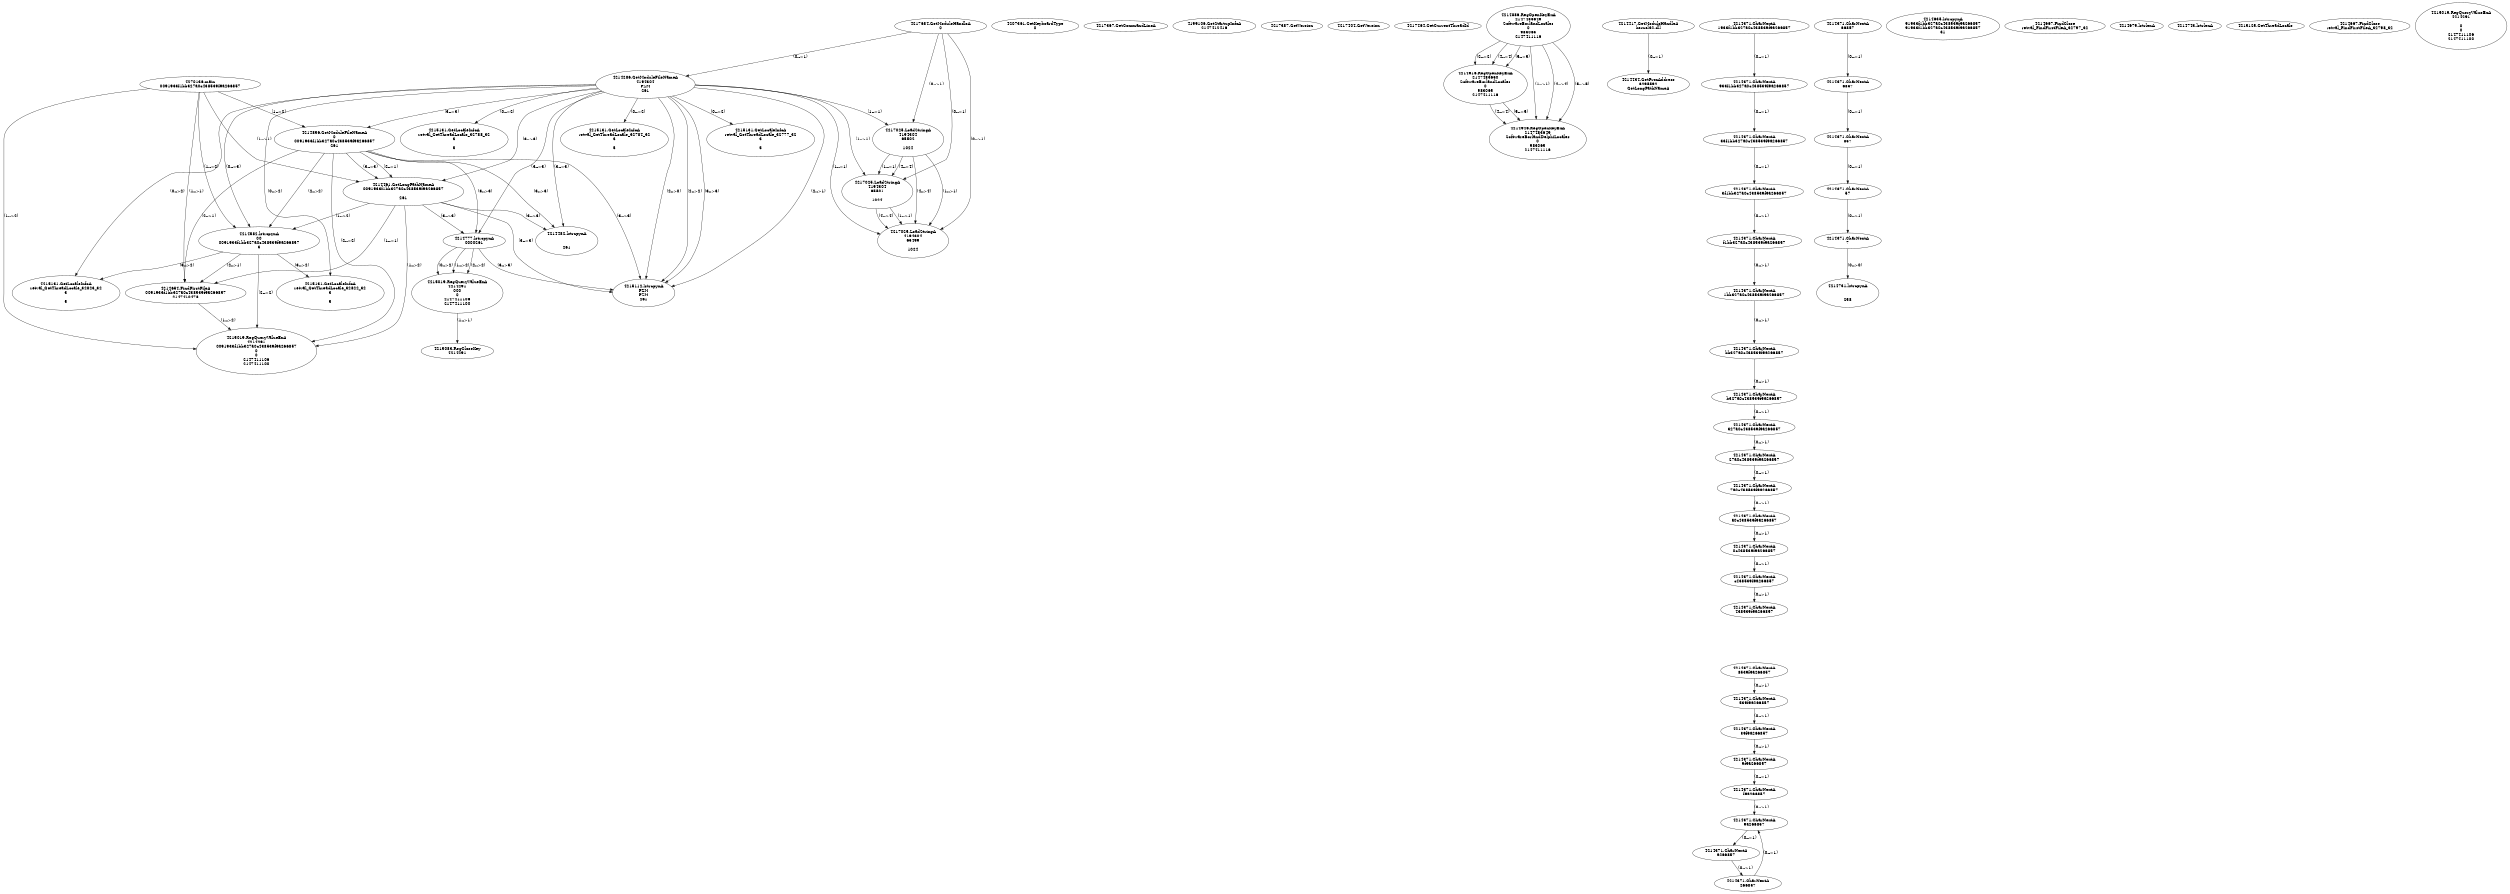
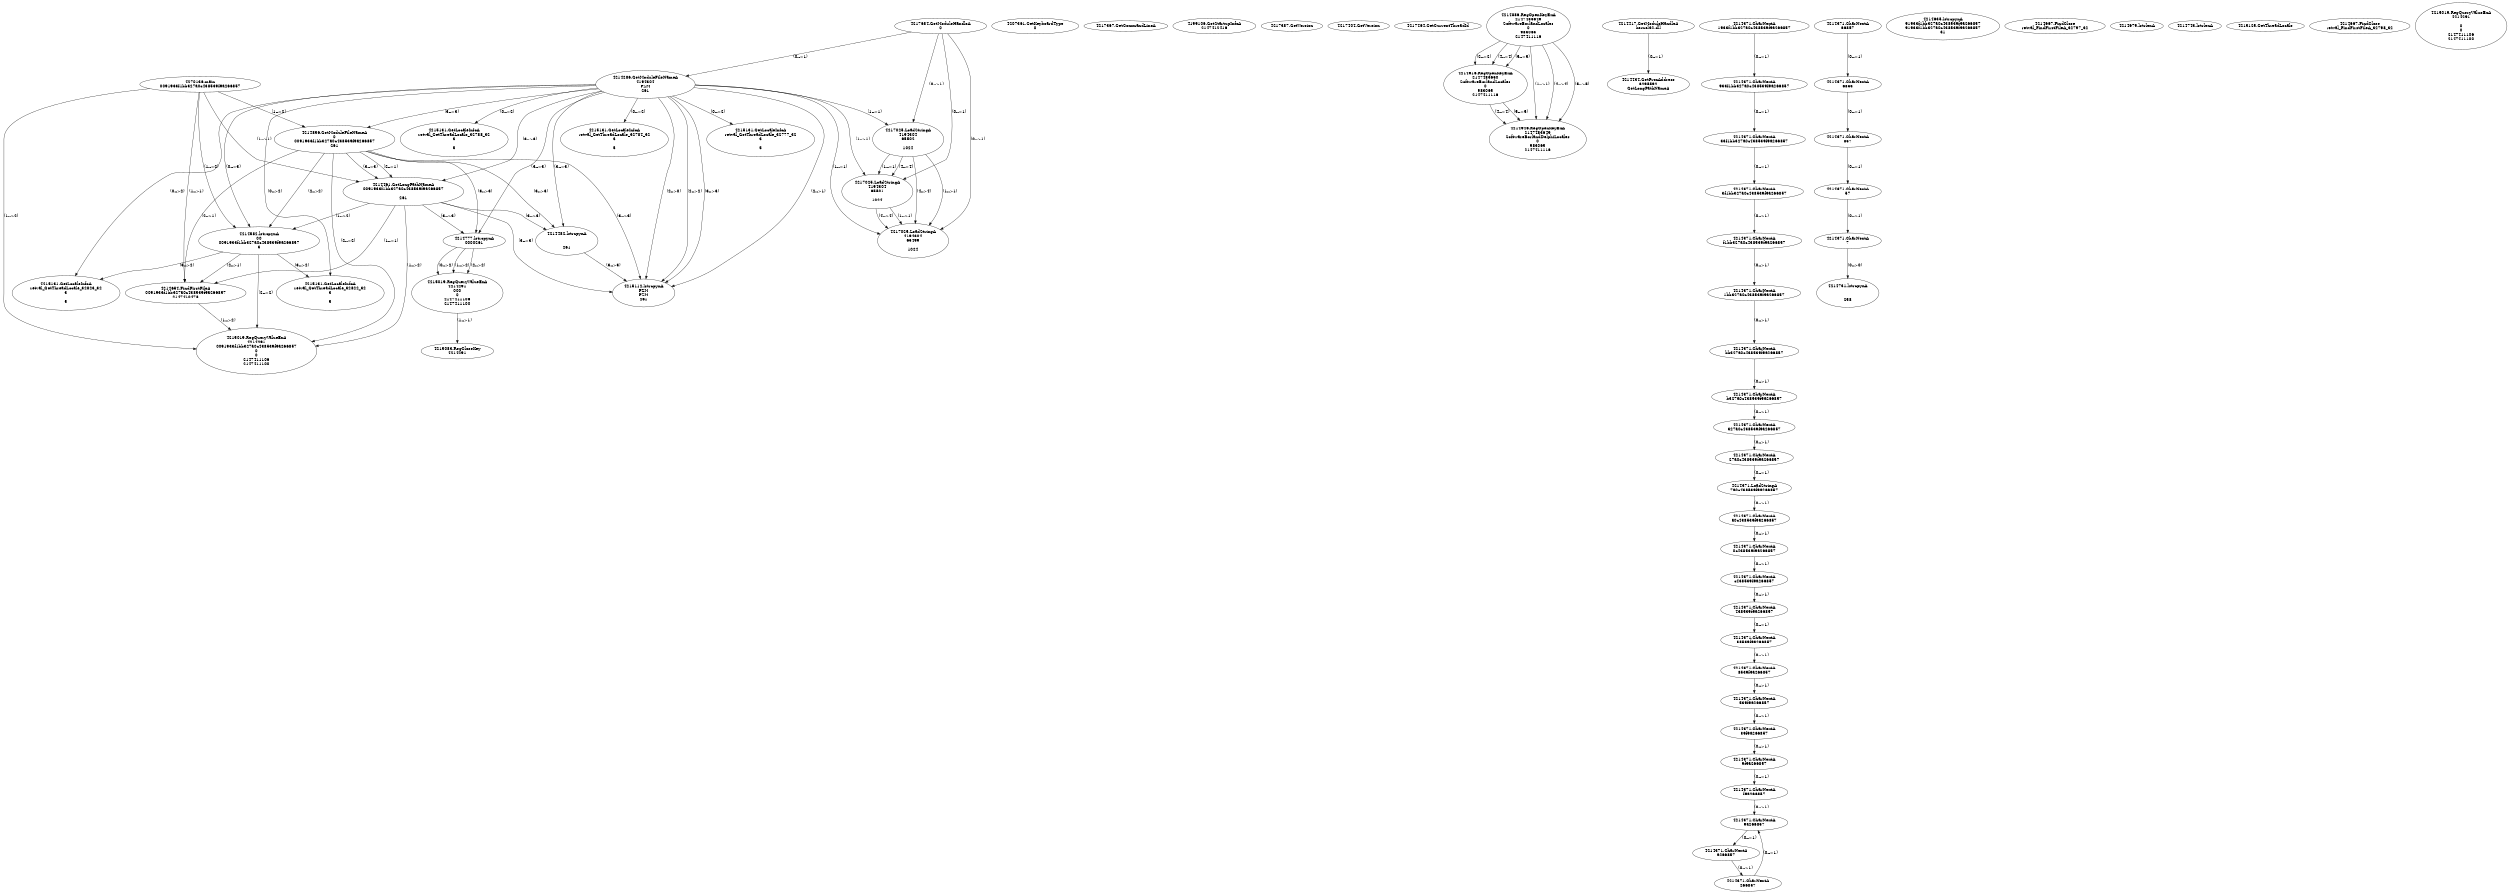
(1848, 84) -> (1848, 84)
(540, 280) -> (604, 266)
(1754, 488) -> (1754, 488)
none -> (1754, 640)
